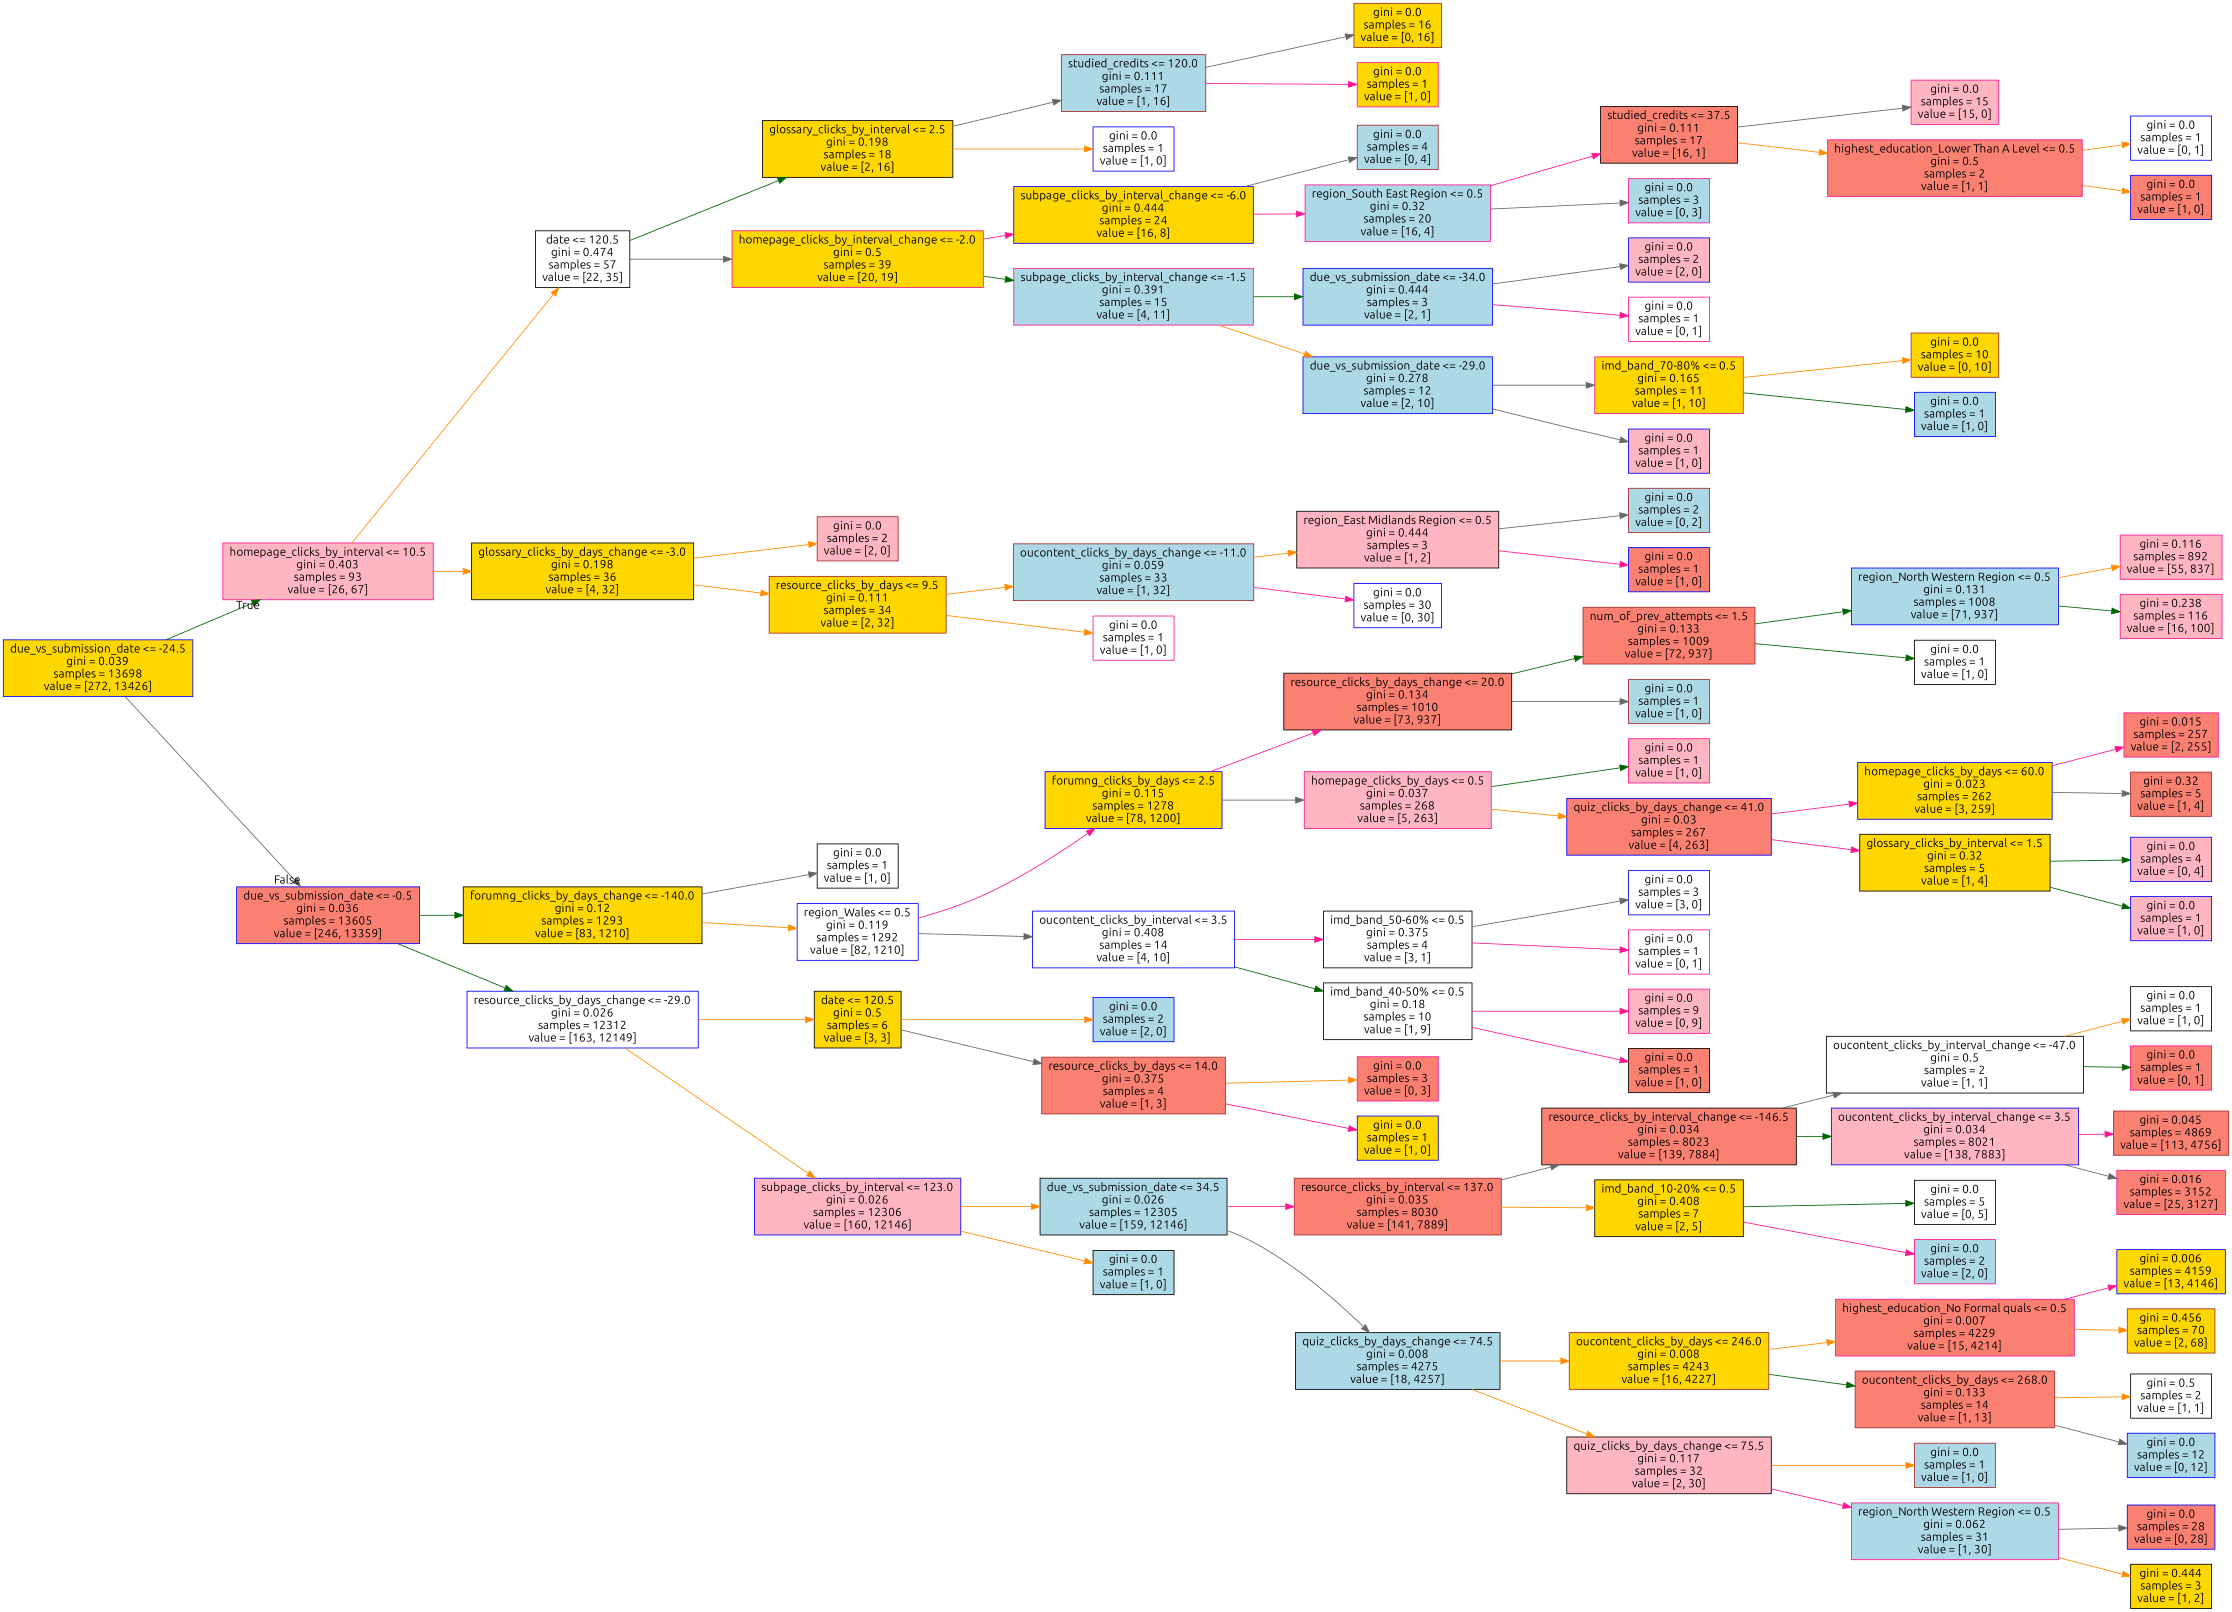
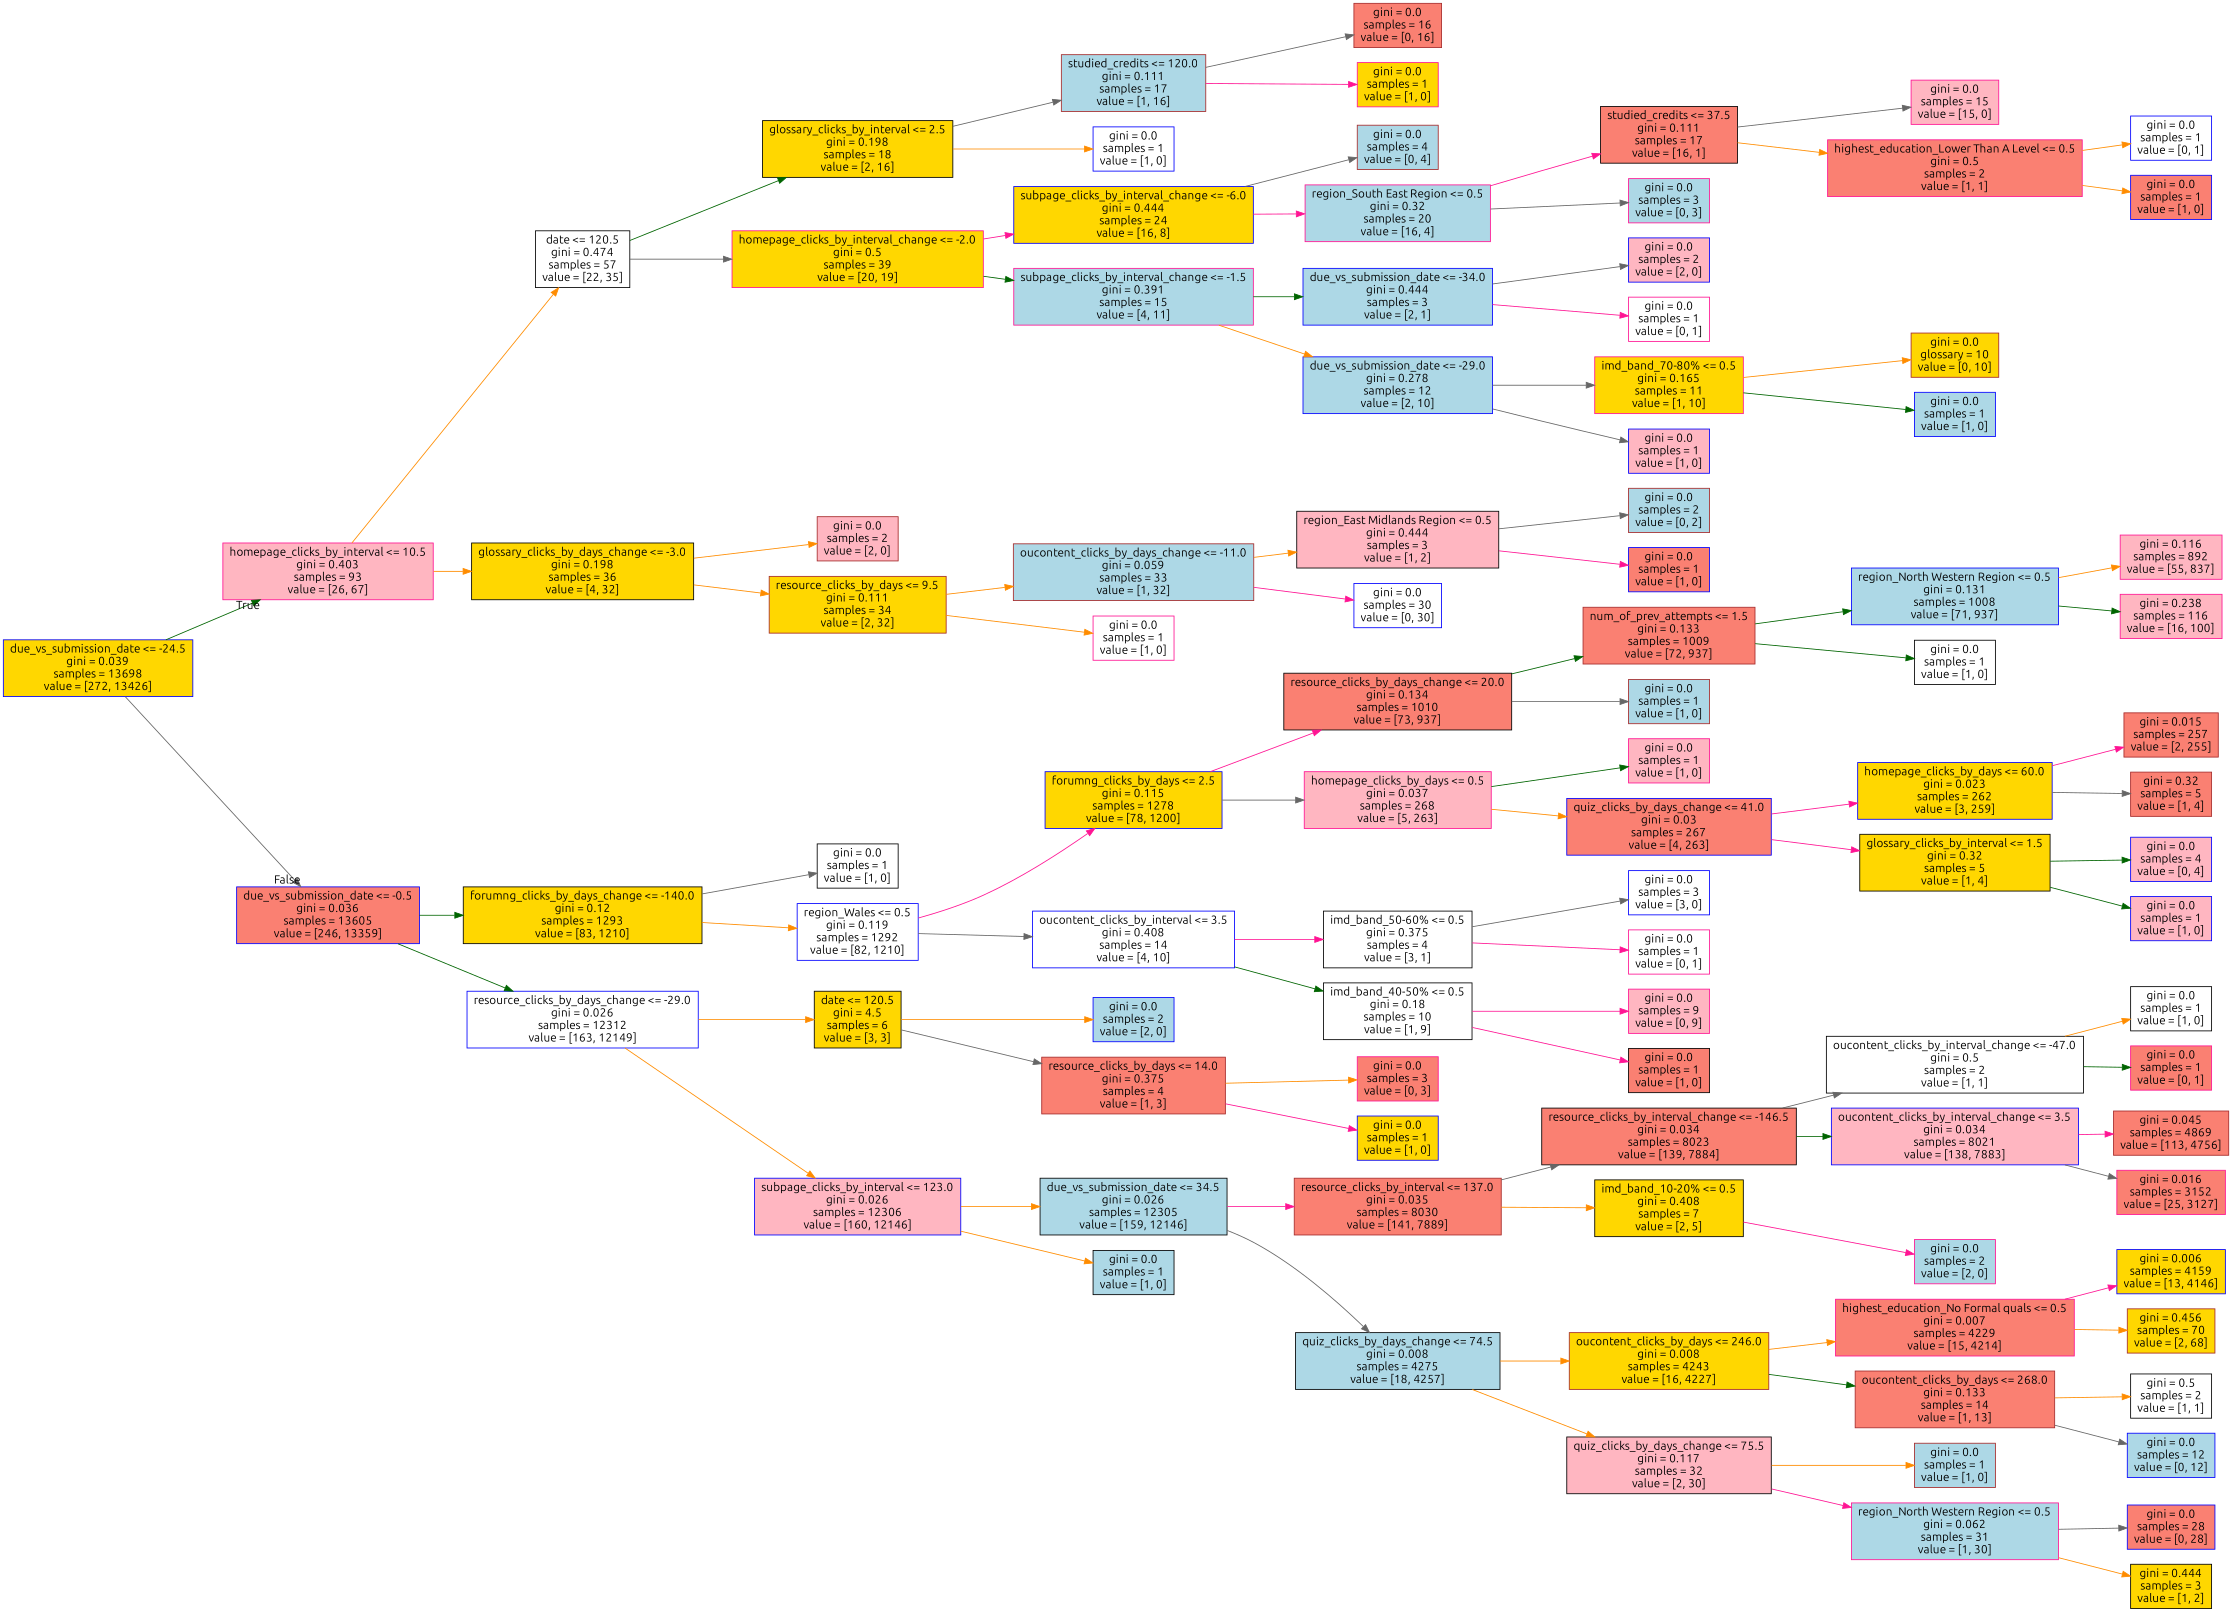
(1398, 25) -> (1398, 25)
(1955, 355) -> (1955, 355)
(2171, 735) -> (2171, 735)
(858, 1020) -> (858, 1020)
(1955, 1202) -> none
